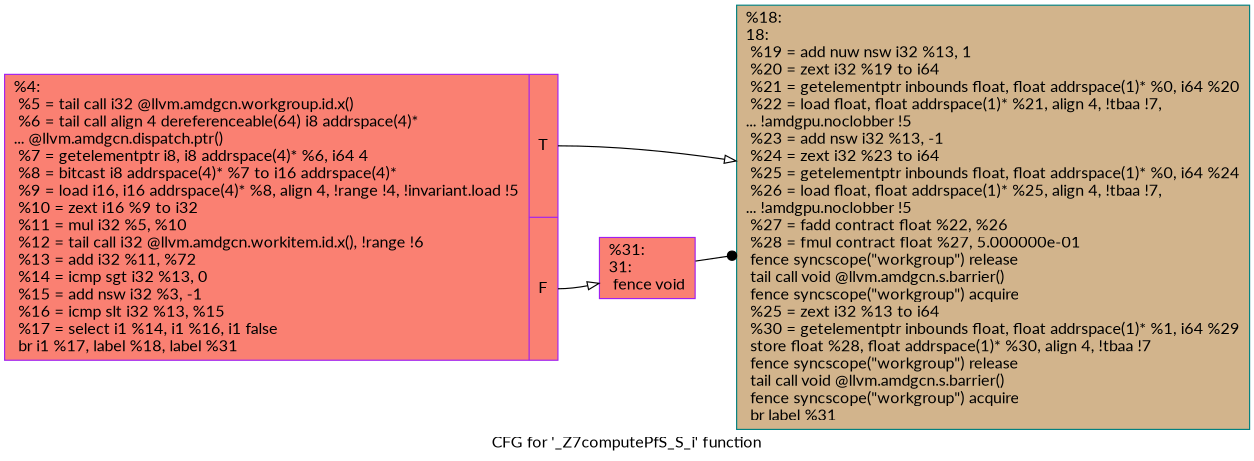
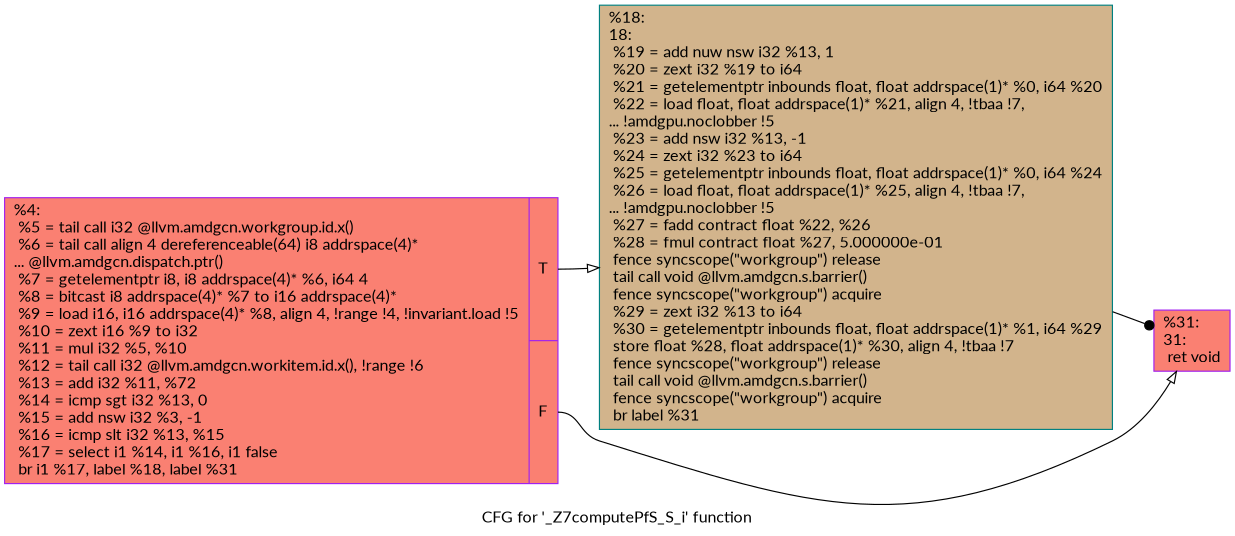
(711, 259) -> (1129, 318)
(647, 285) -> (1192, 357)
(843, 312) -> (706, 312)
